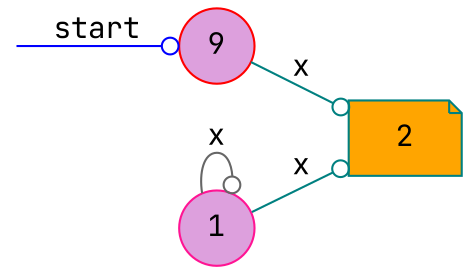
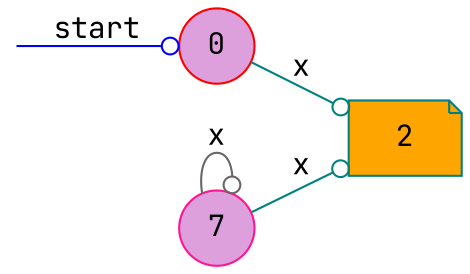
(217, 46) -> (217, 46)
(217, 228) -> (217, 228)
